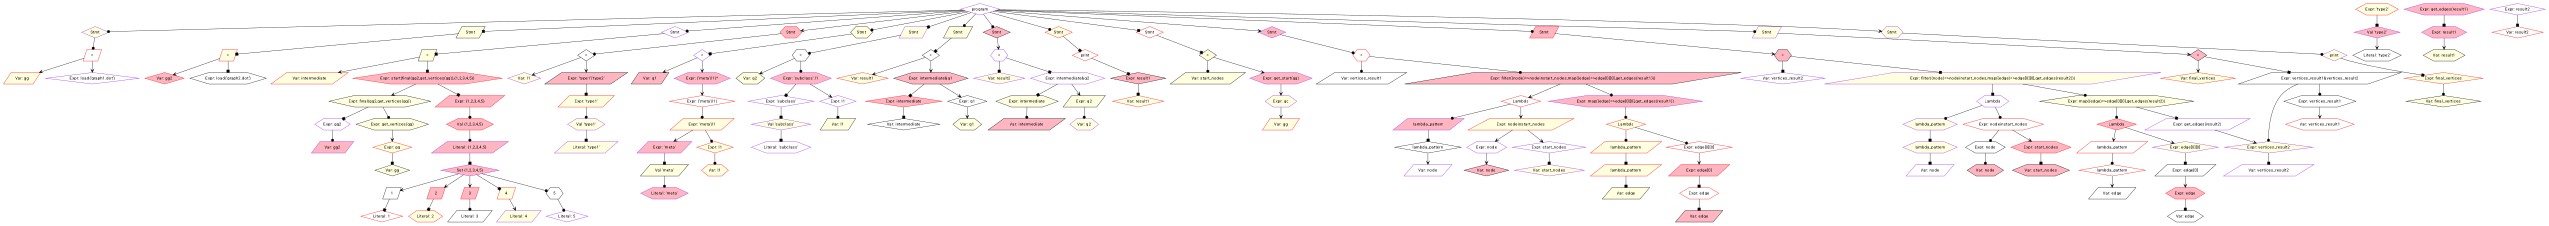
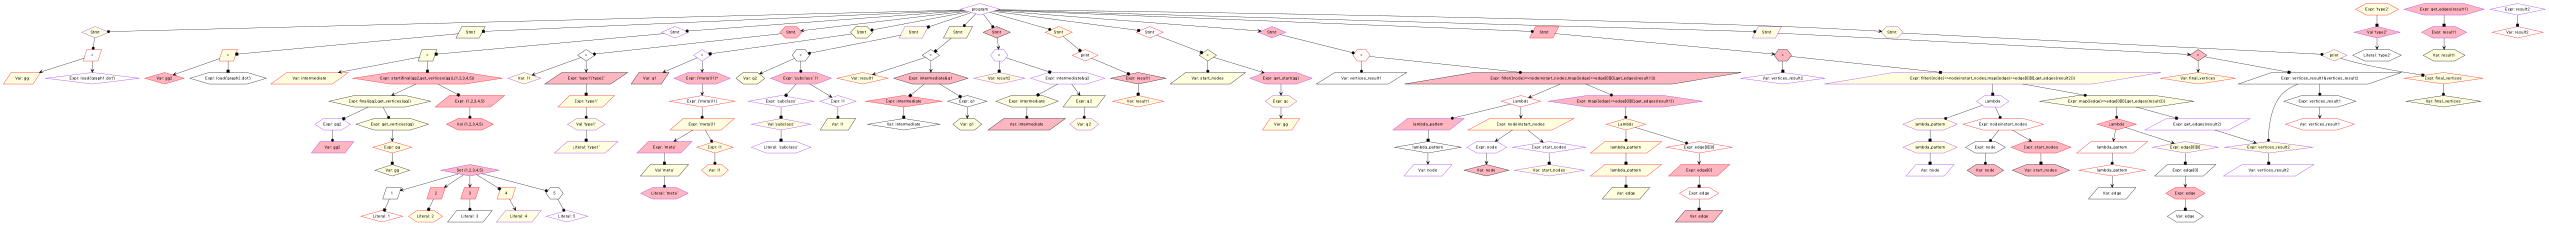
(949, 90) -> (949, 90)
(470, 147) -> none
